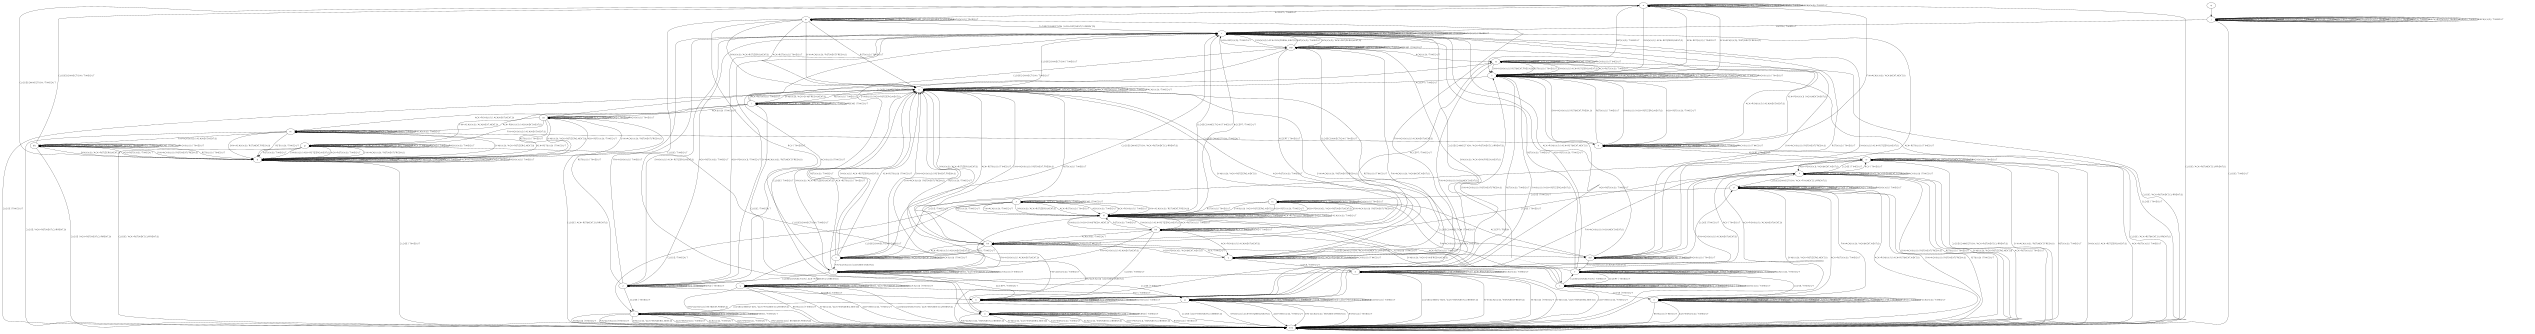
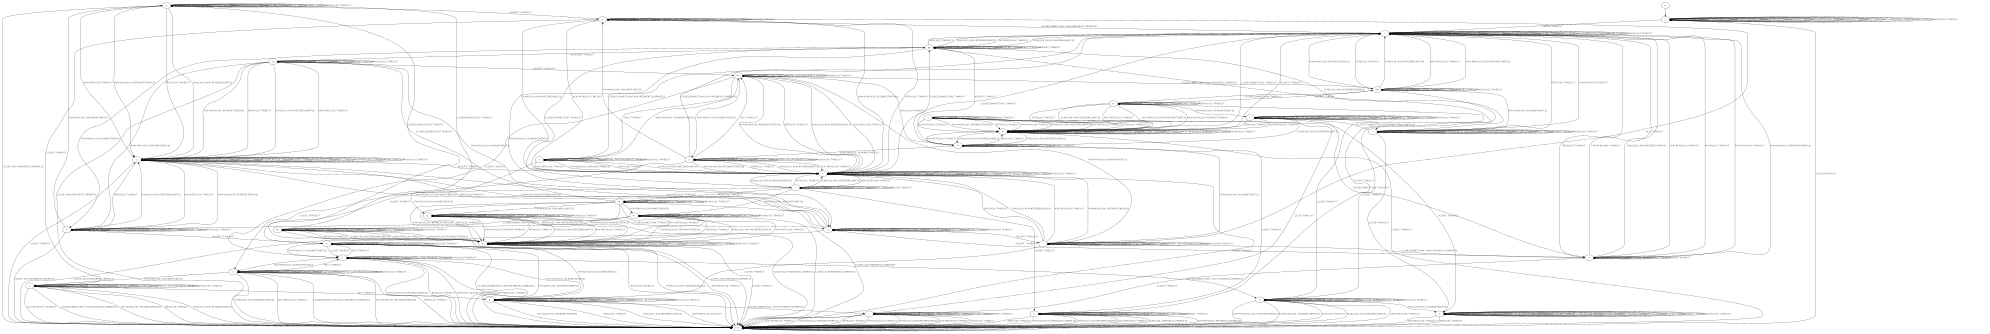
(1504, 195) -> (1482, 115)
(835, 264) -> none
(1065, 272) -> (1402, 230)
